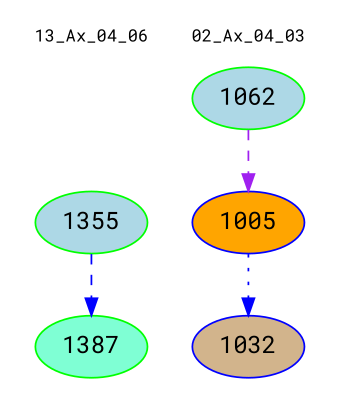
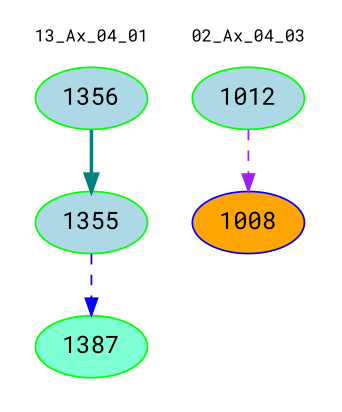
(92, 37) -> (92, 37)
none -> (91, 98)
(248, 98) -> (248, 98)
(248, 223) -> (248, 223)
(248, 347) -> none
